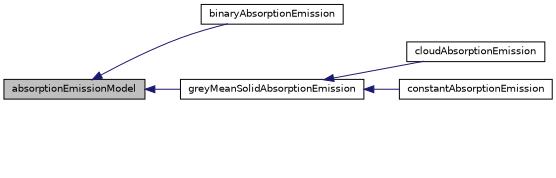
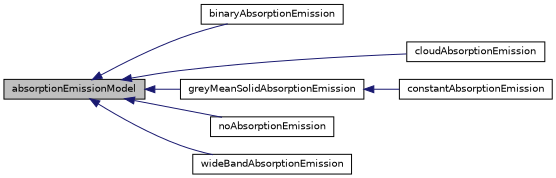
(379, 70) -> (269, 62)
none -> (272, 127)
none -> (272, 164)
